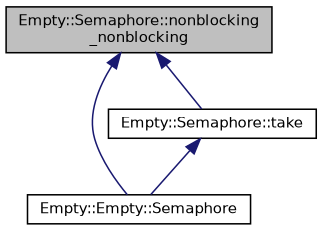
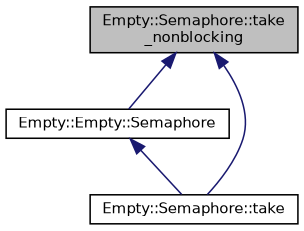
(139, 30) -> (194, 30)
(170, 173) -> (161, 172)
